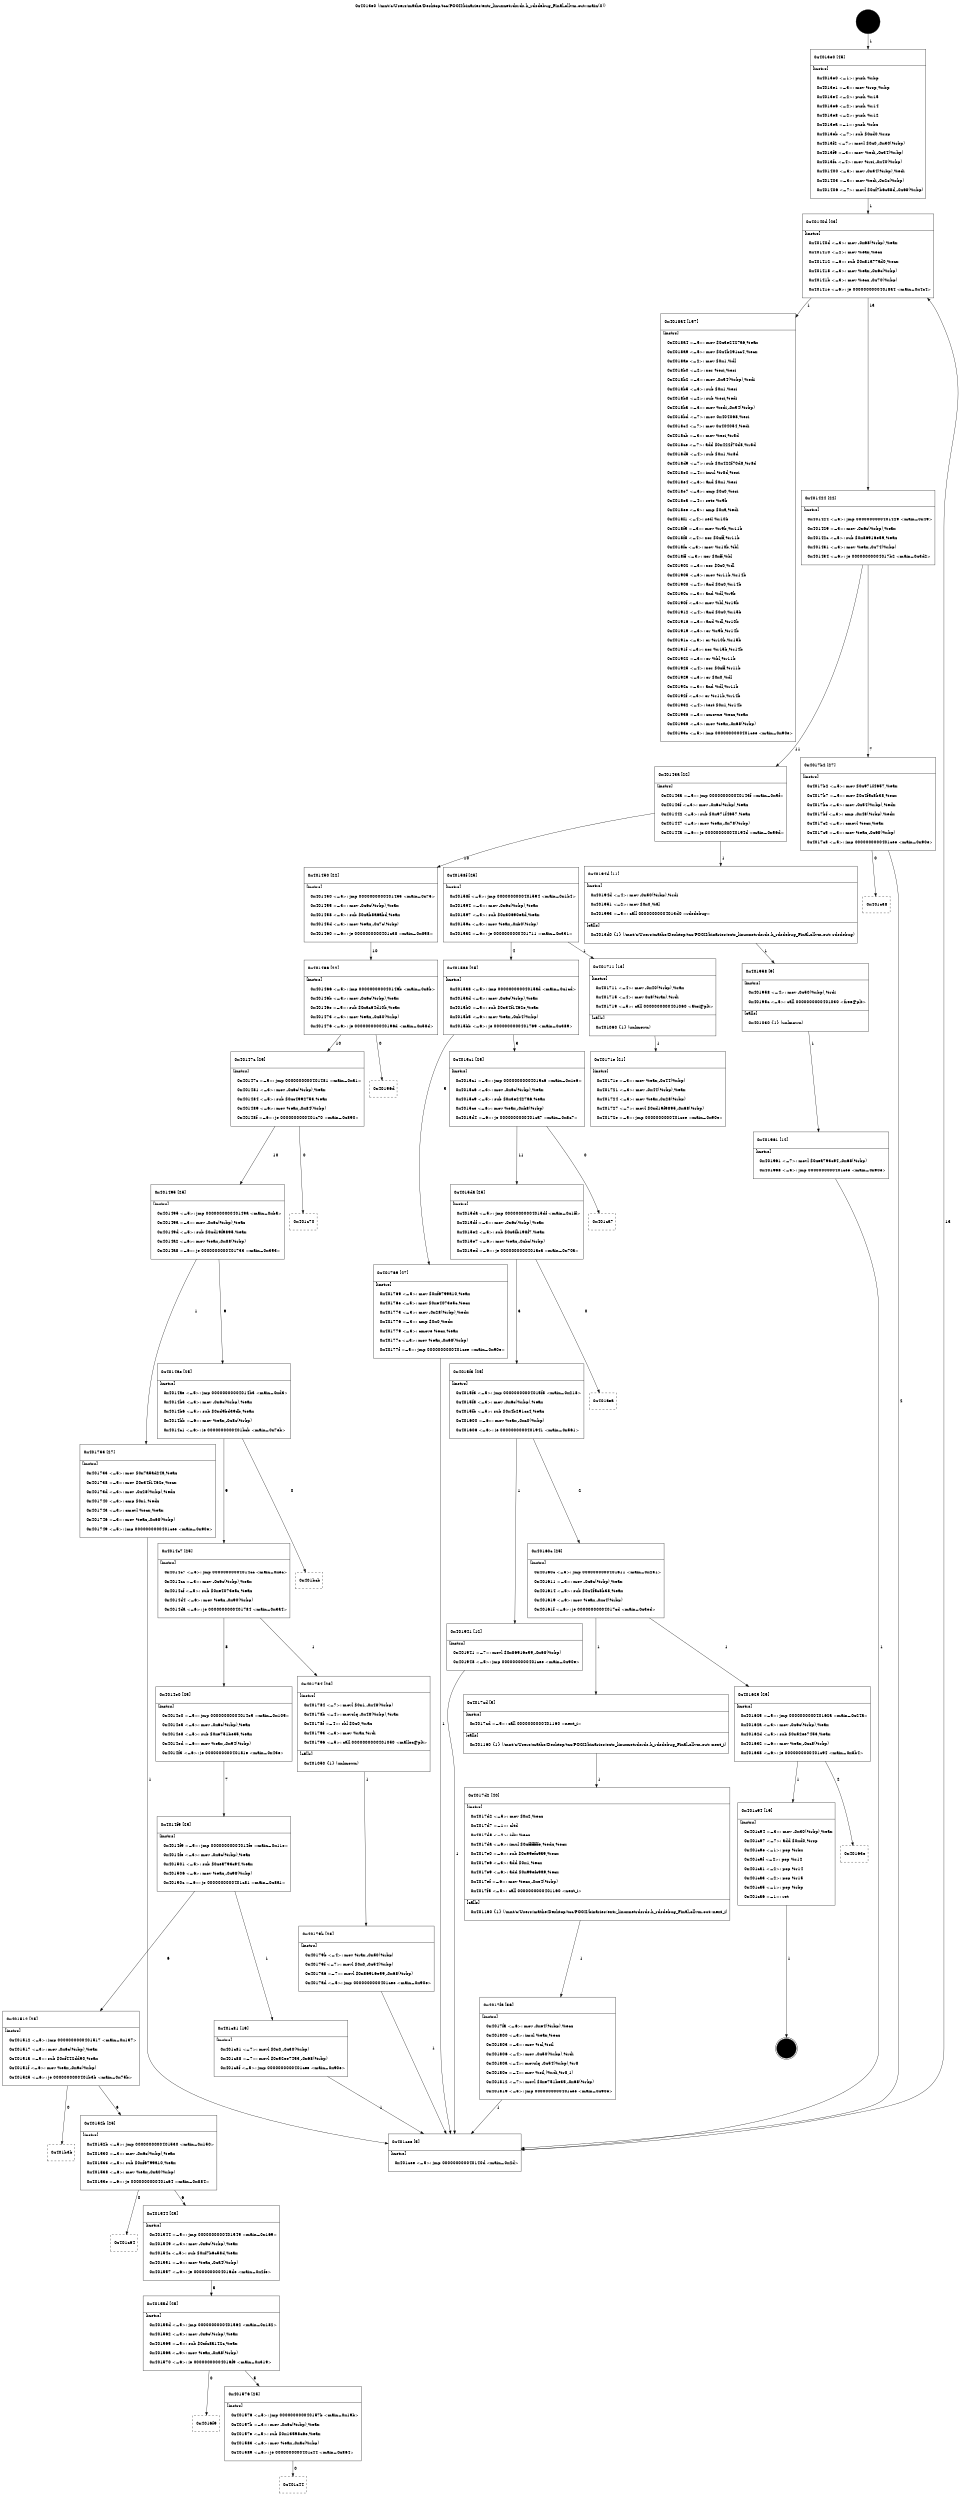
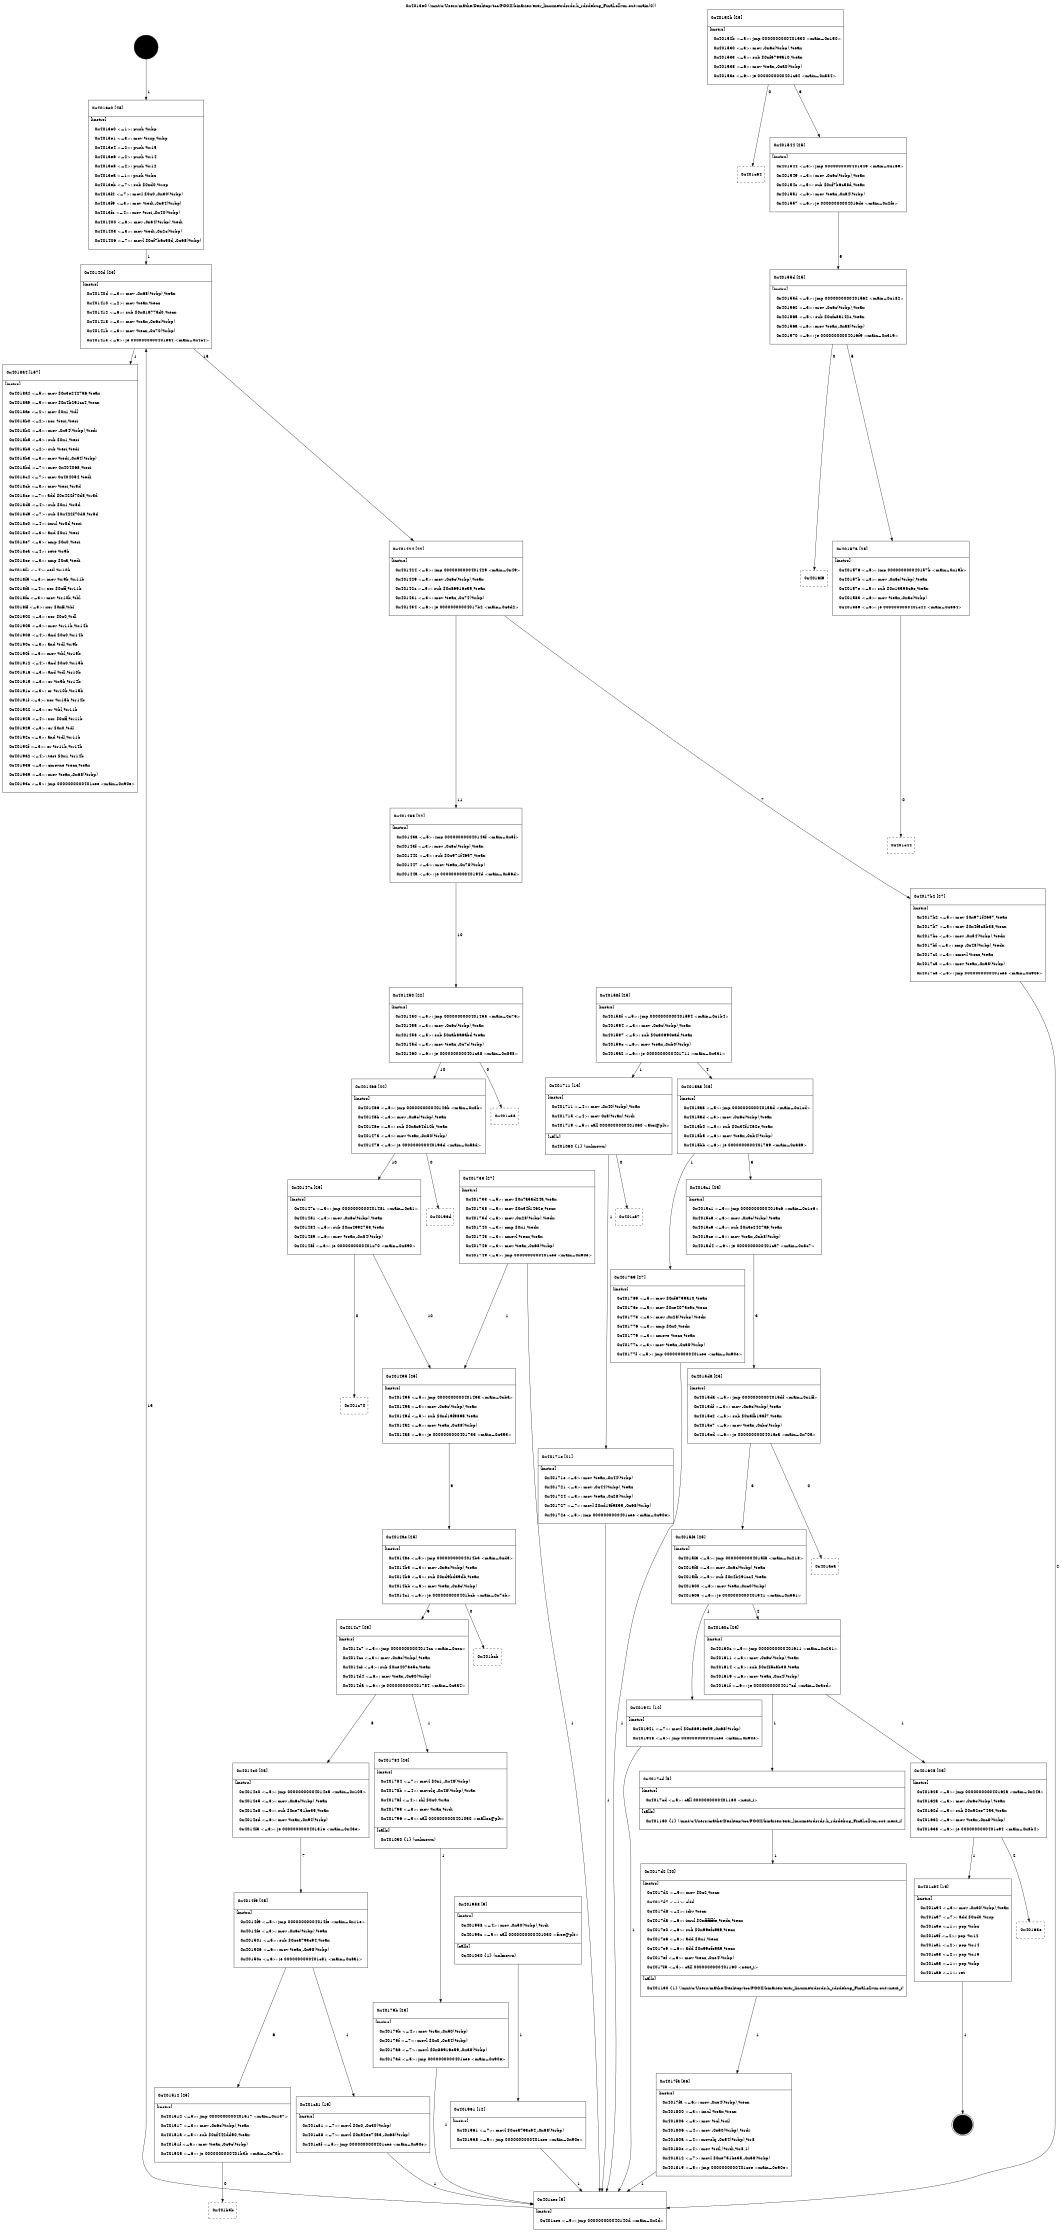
(874, 872) -> (491, 1083)
(721, 905) -> none
(444, 1089) -> (691, 1163)
(521, 1155) -> (756, 1316)
(575, 1167) -> (621, 1180)
(159, 1347) -> (487, 1315)
none -> (606, 1856)
(109, 2099) -> none
